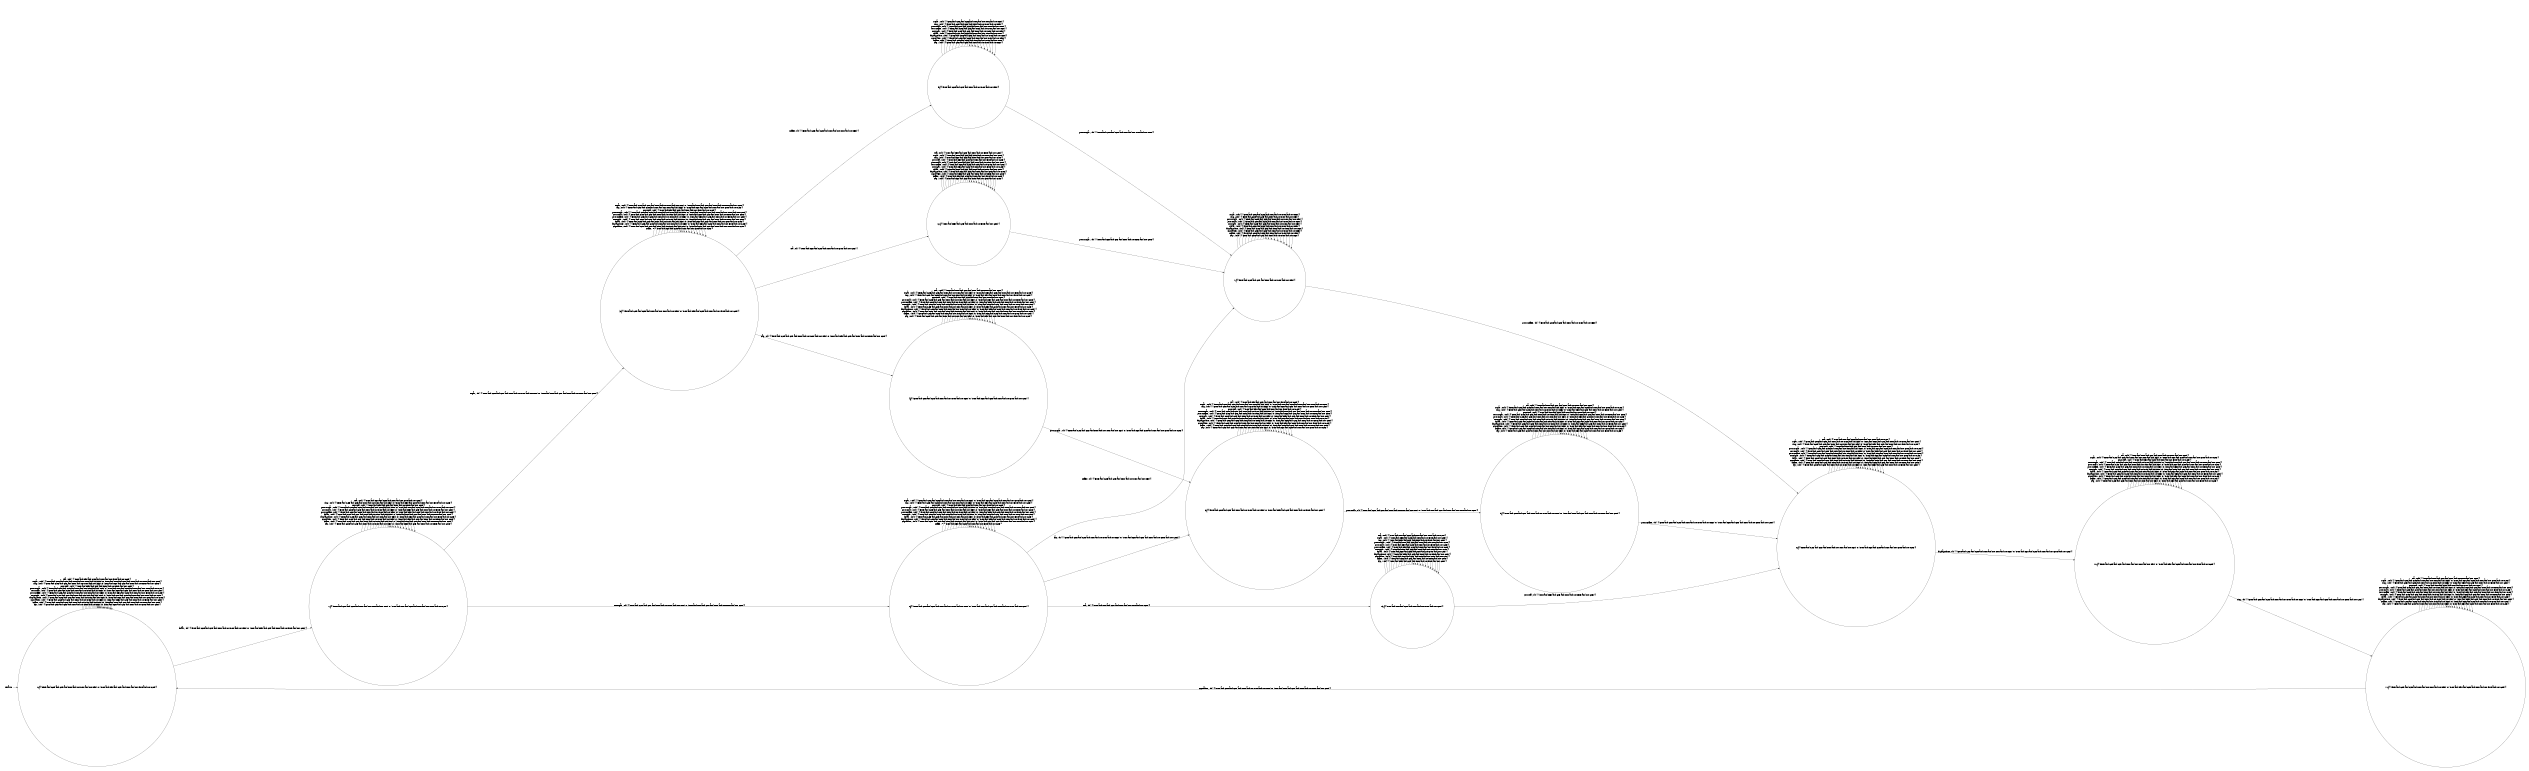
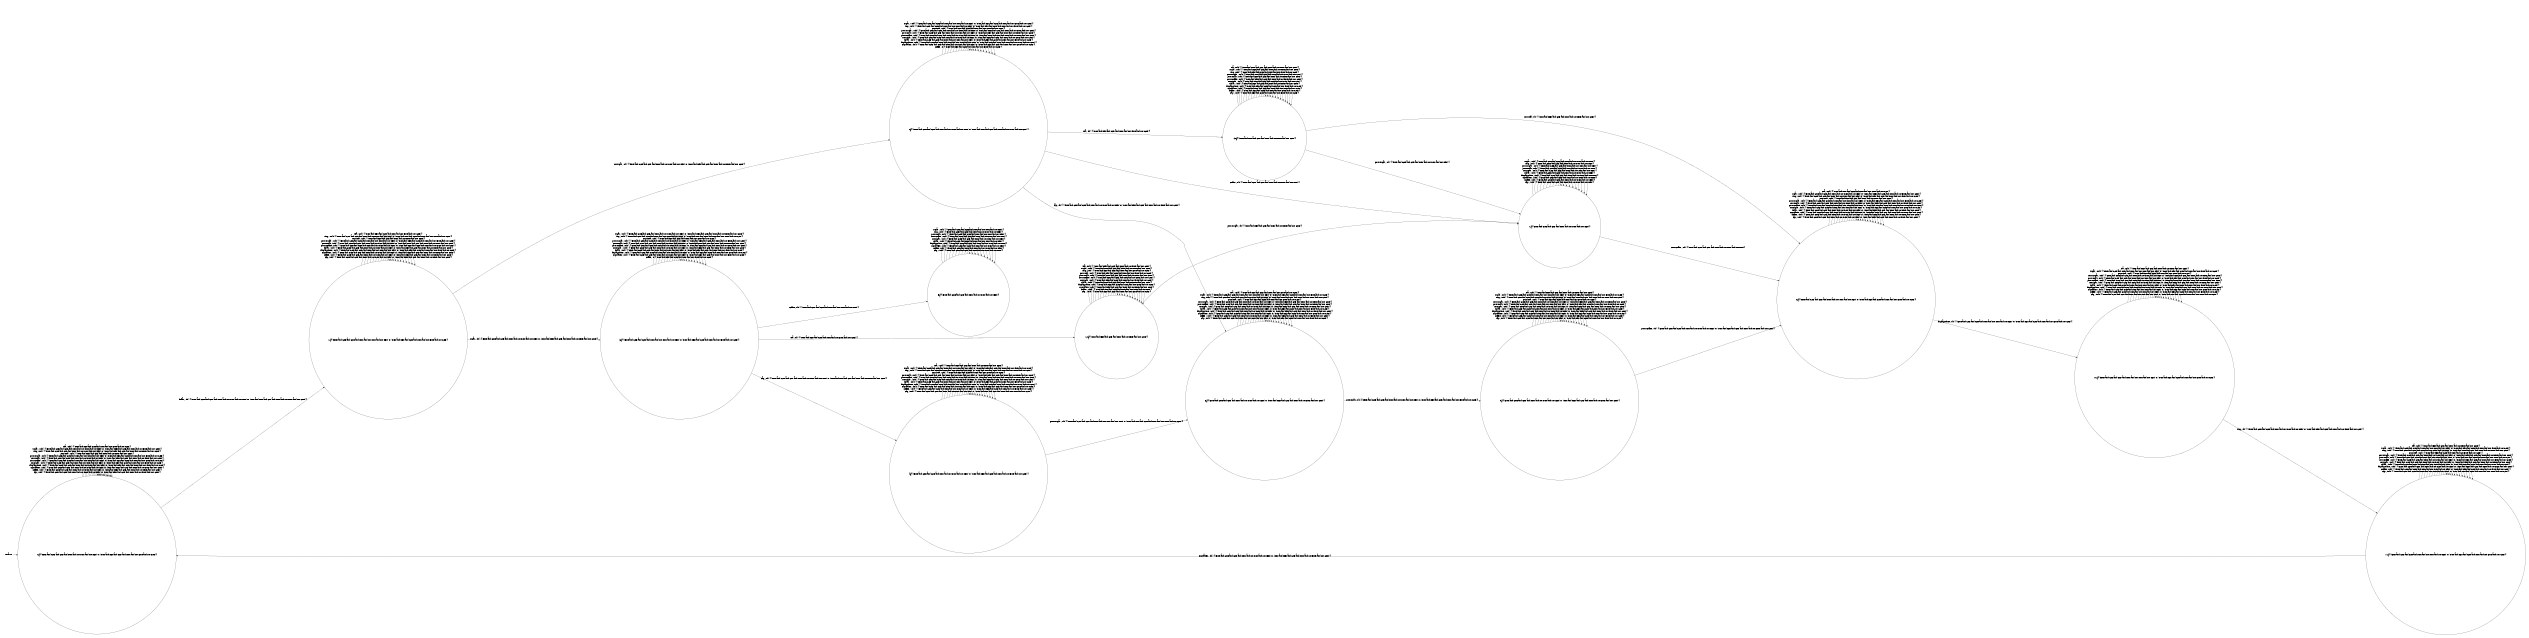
(1120, 177) -> (1412, 181)
